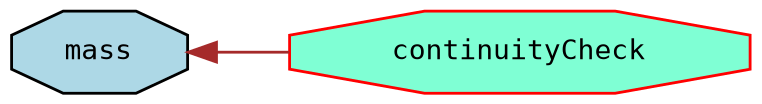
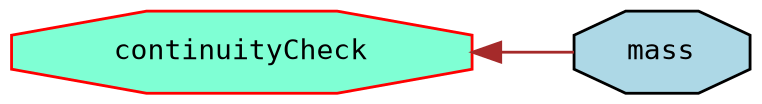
(253, 52) -> (538, 52)
